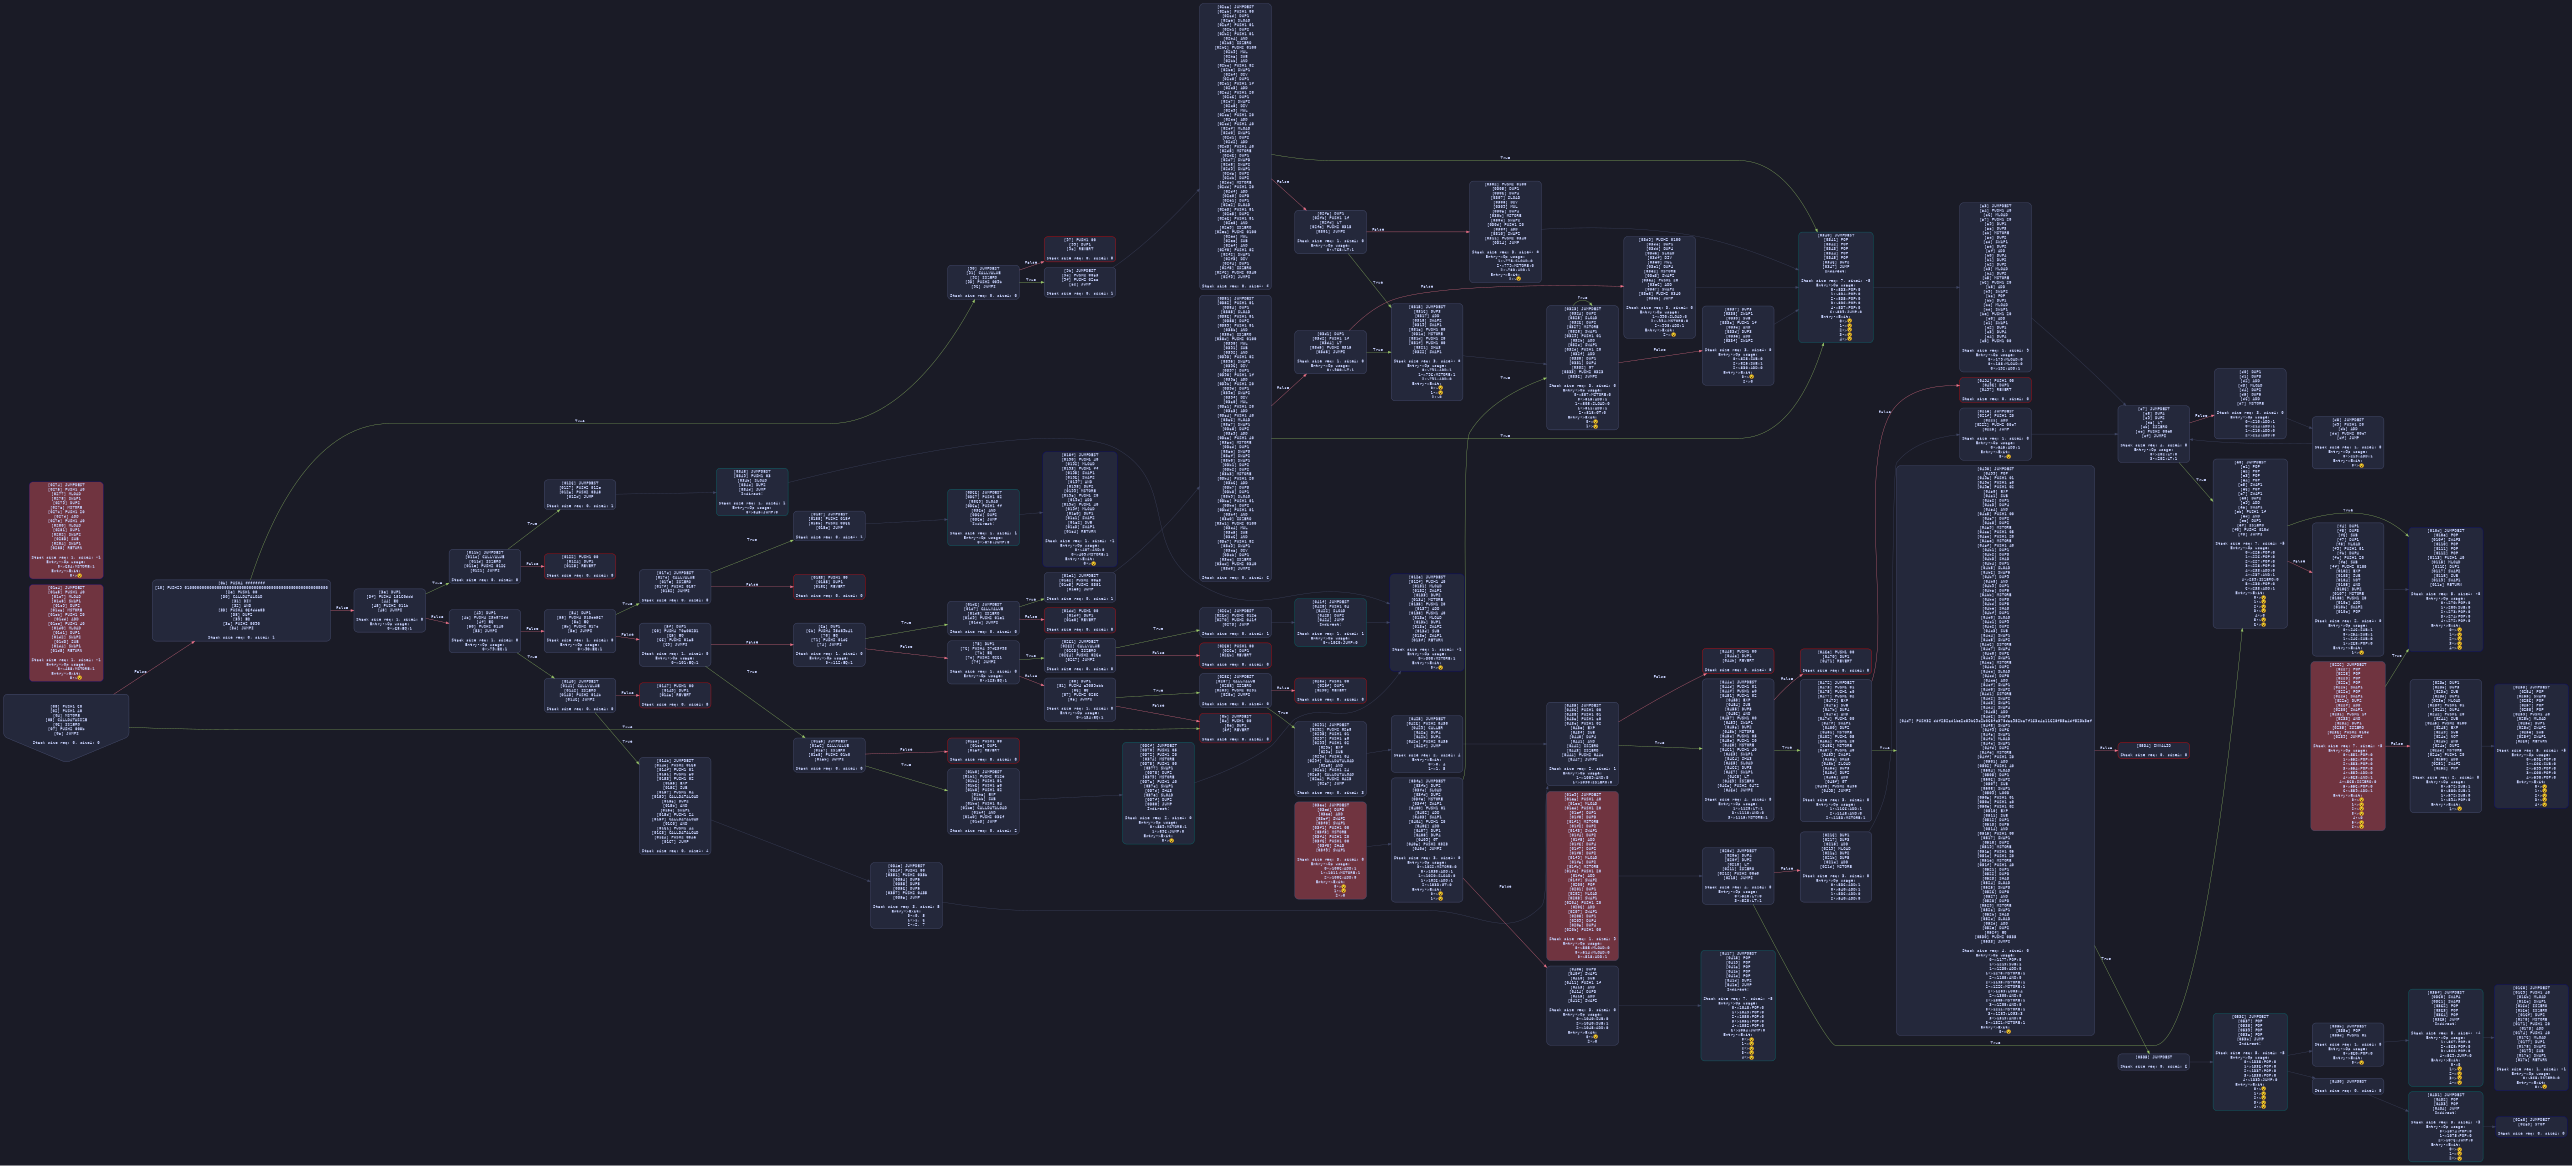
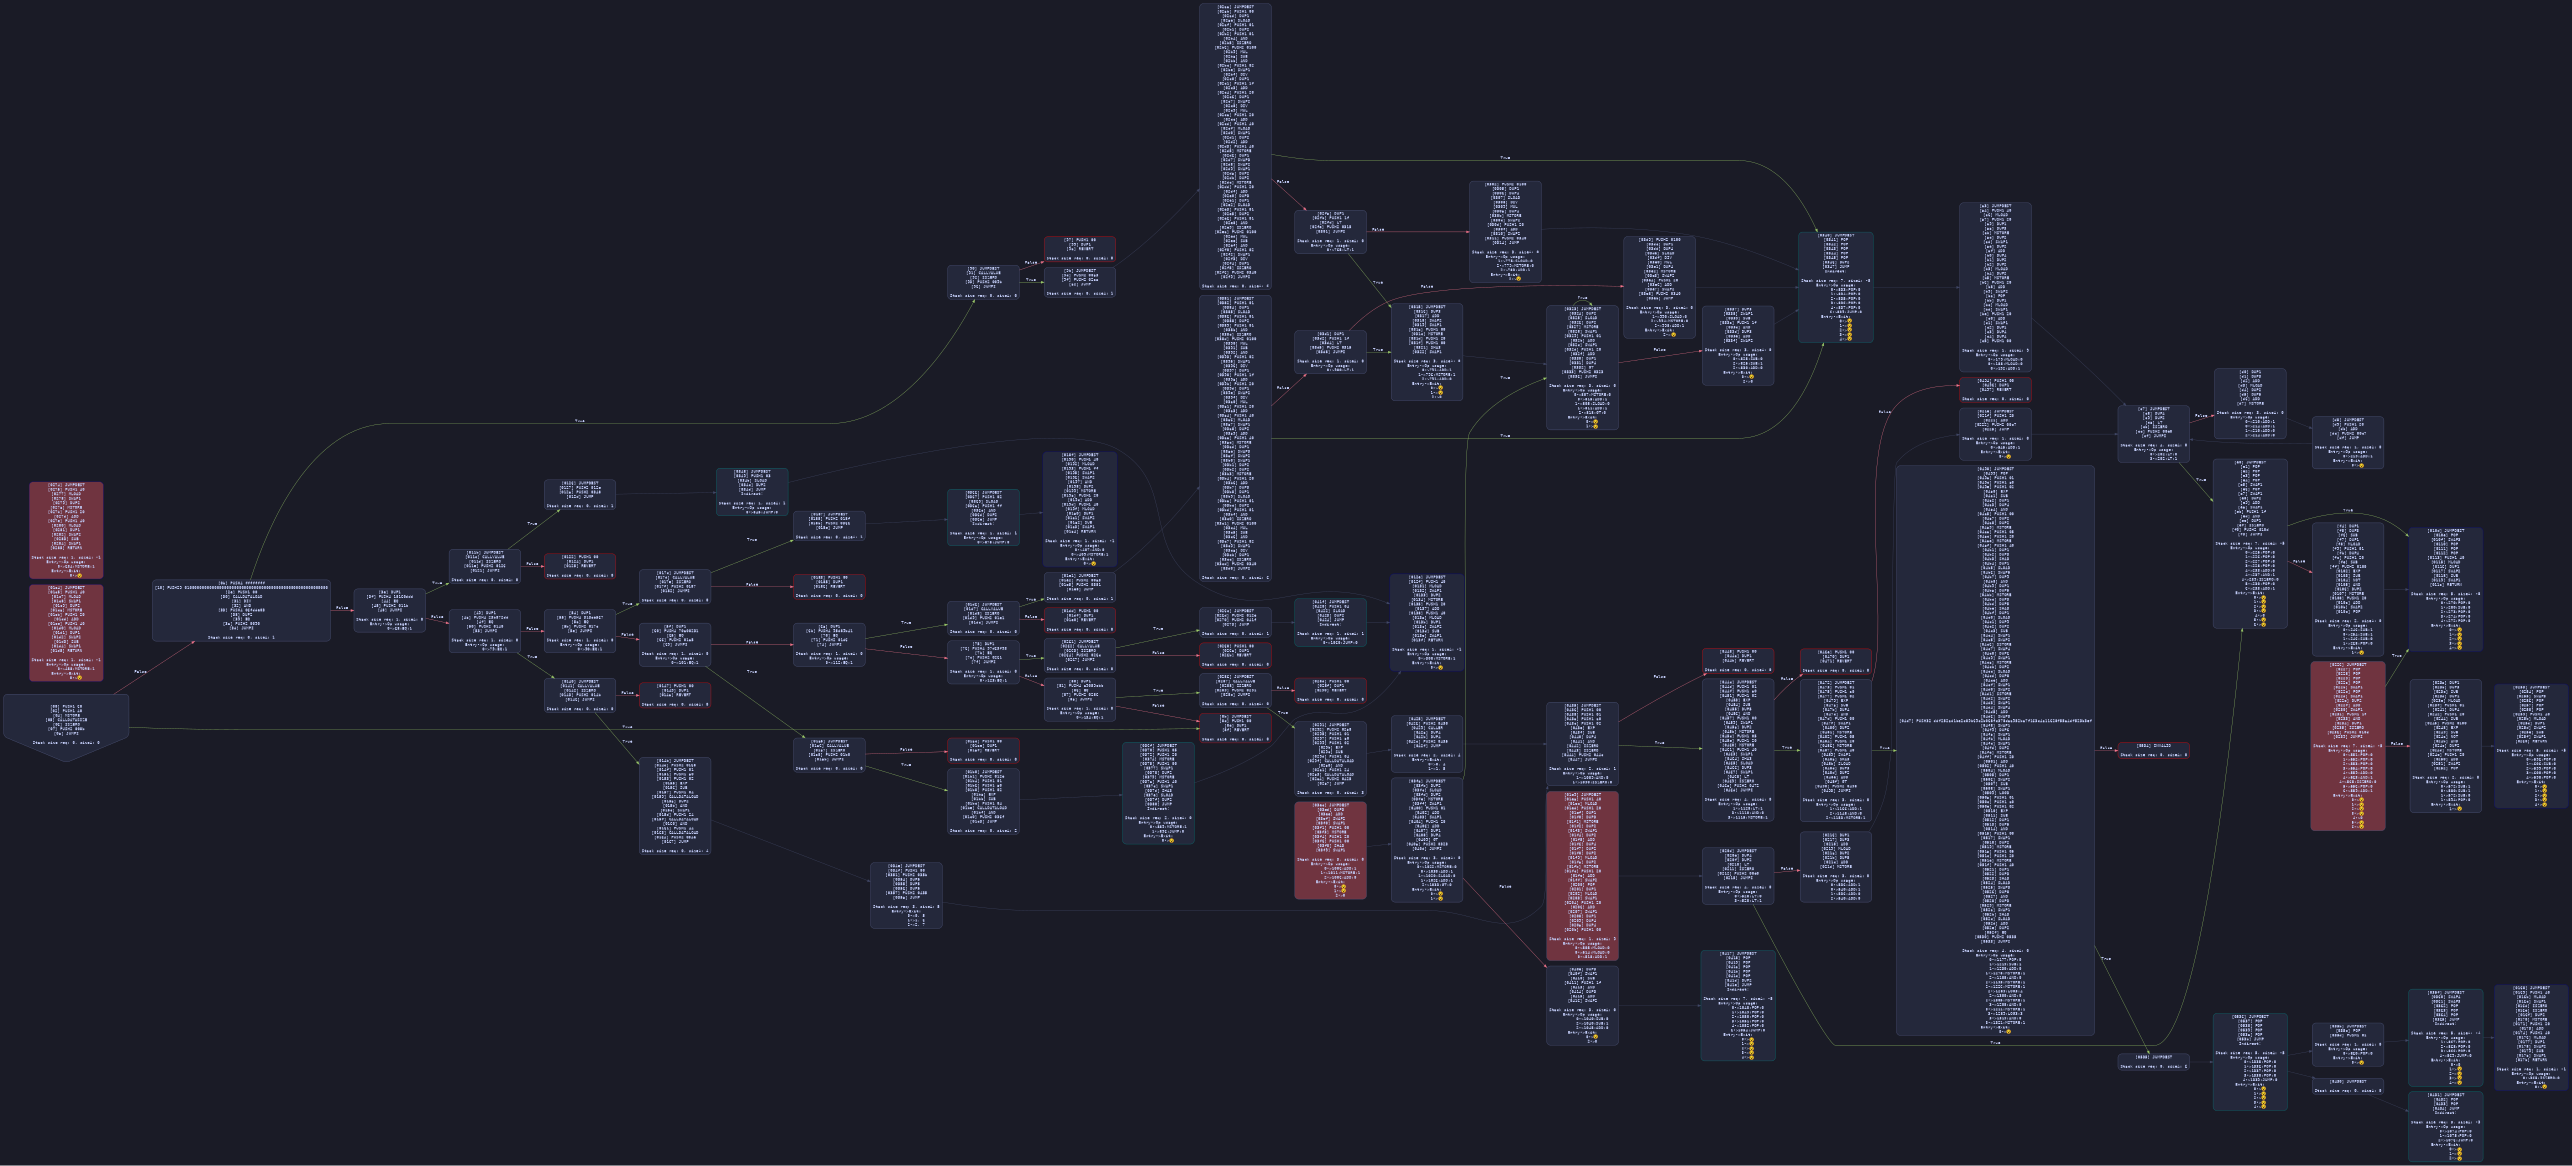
(2531, 1127) -> none
